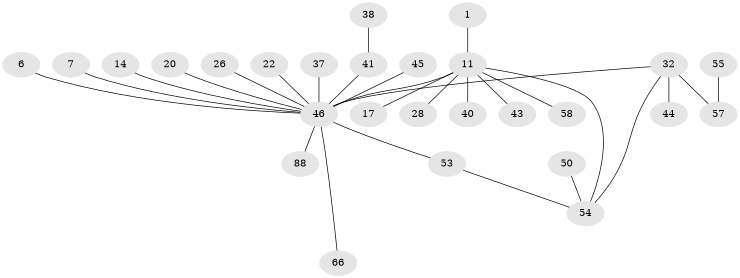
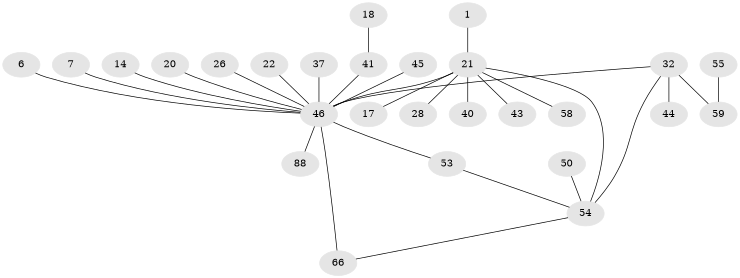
(369, 15) -> (369, 15)
(468, 65) -> (468, 65)
(719, 114) -> (719, 114)
none -> (462, 238)
